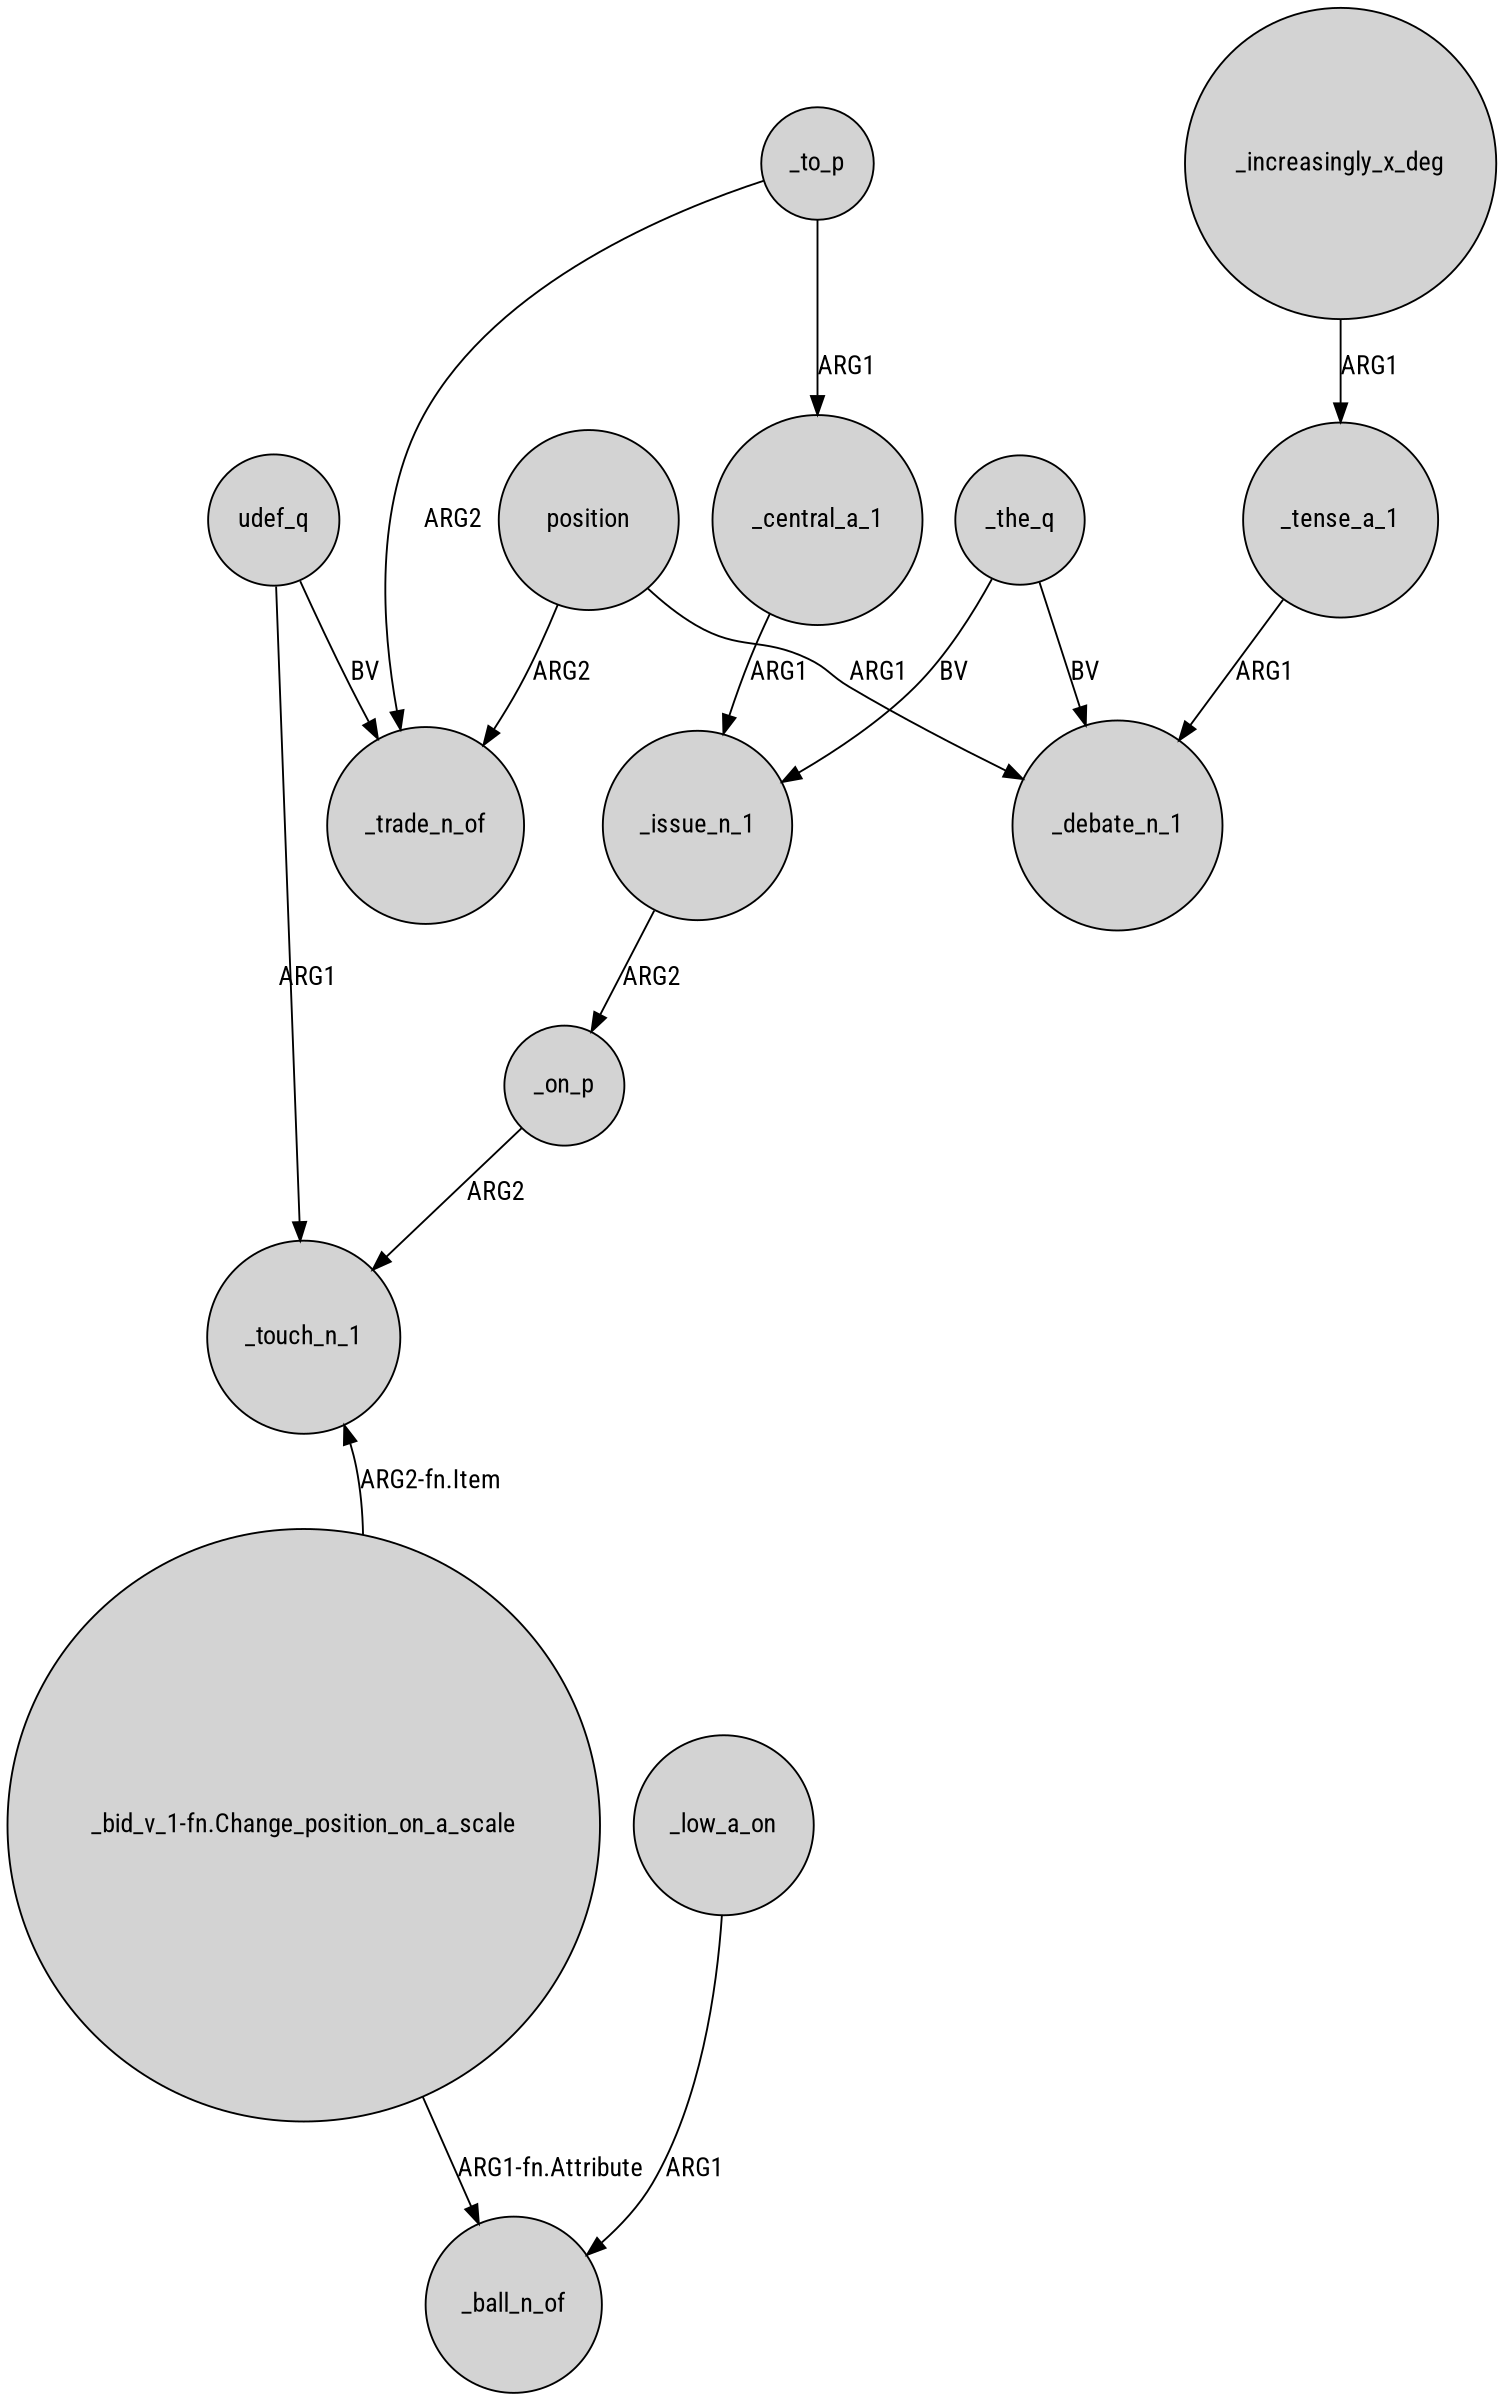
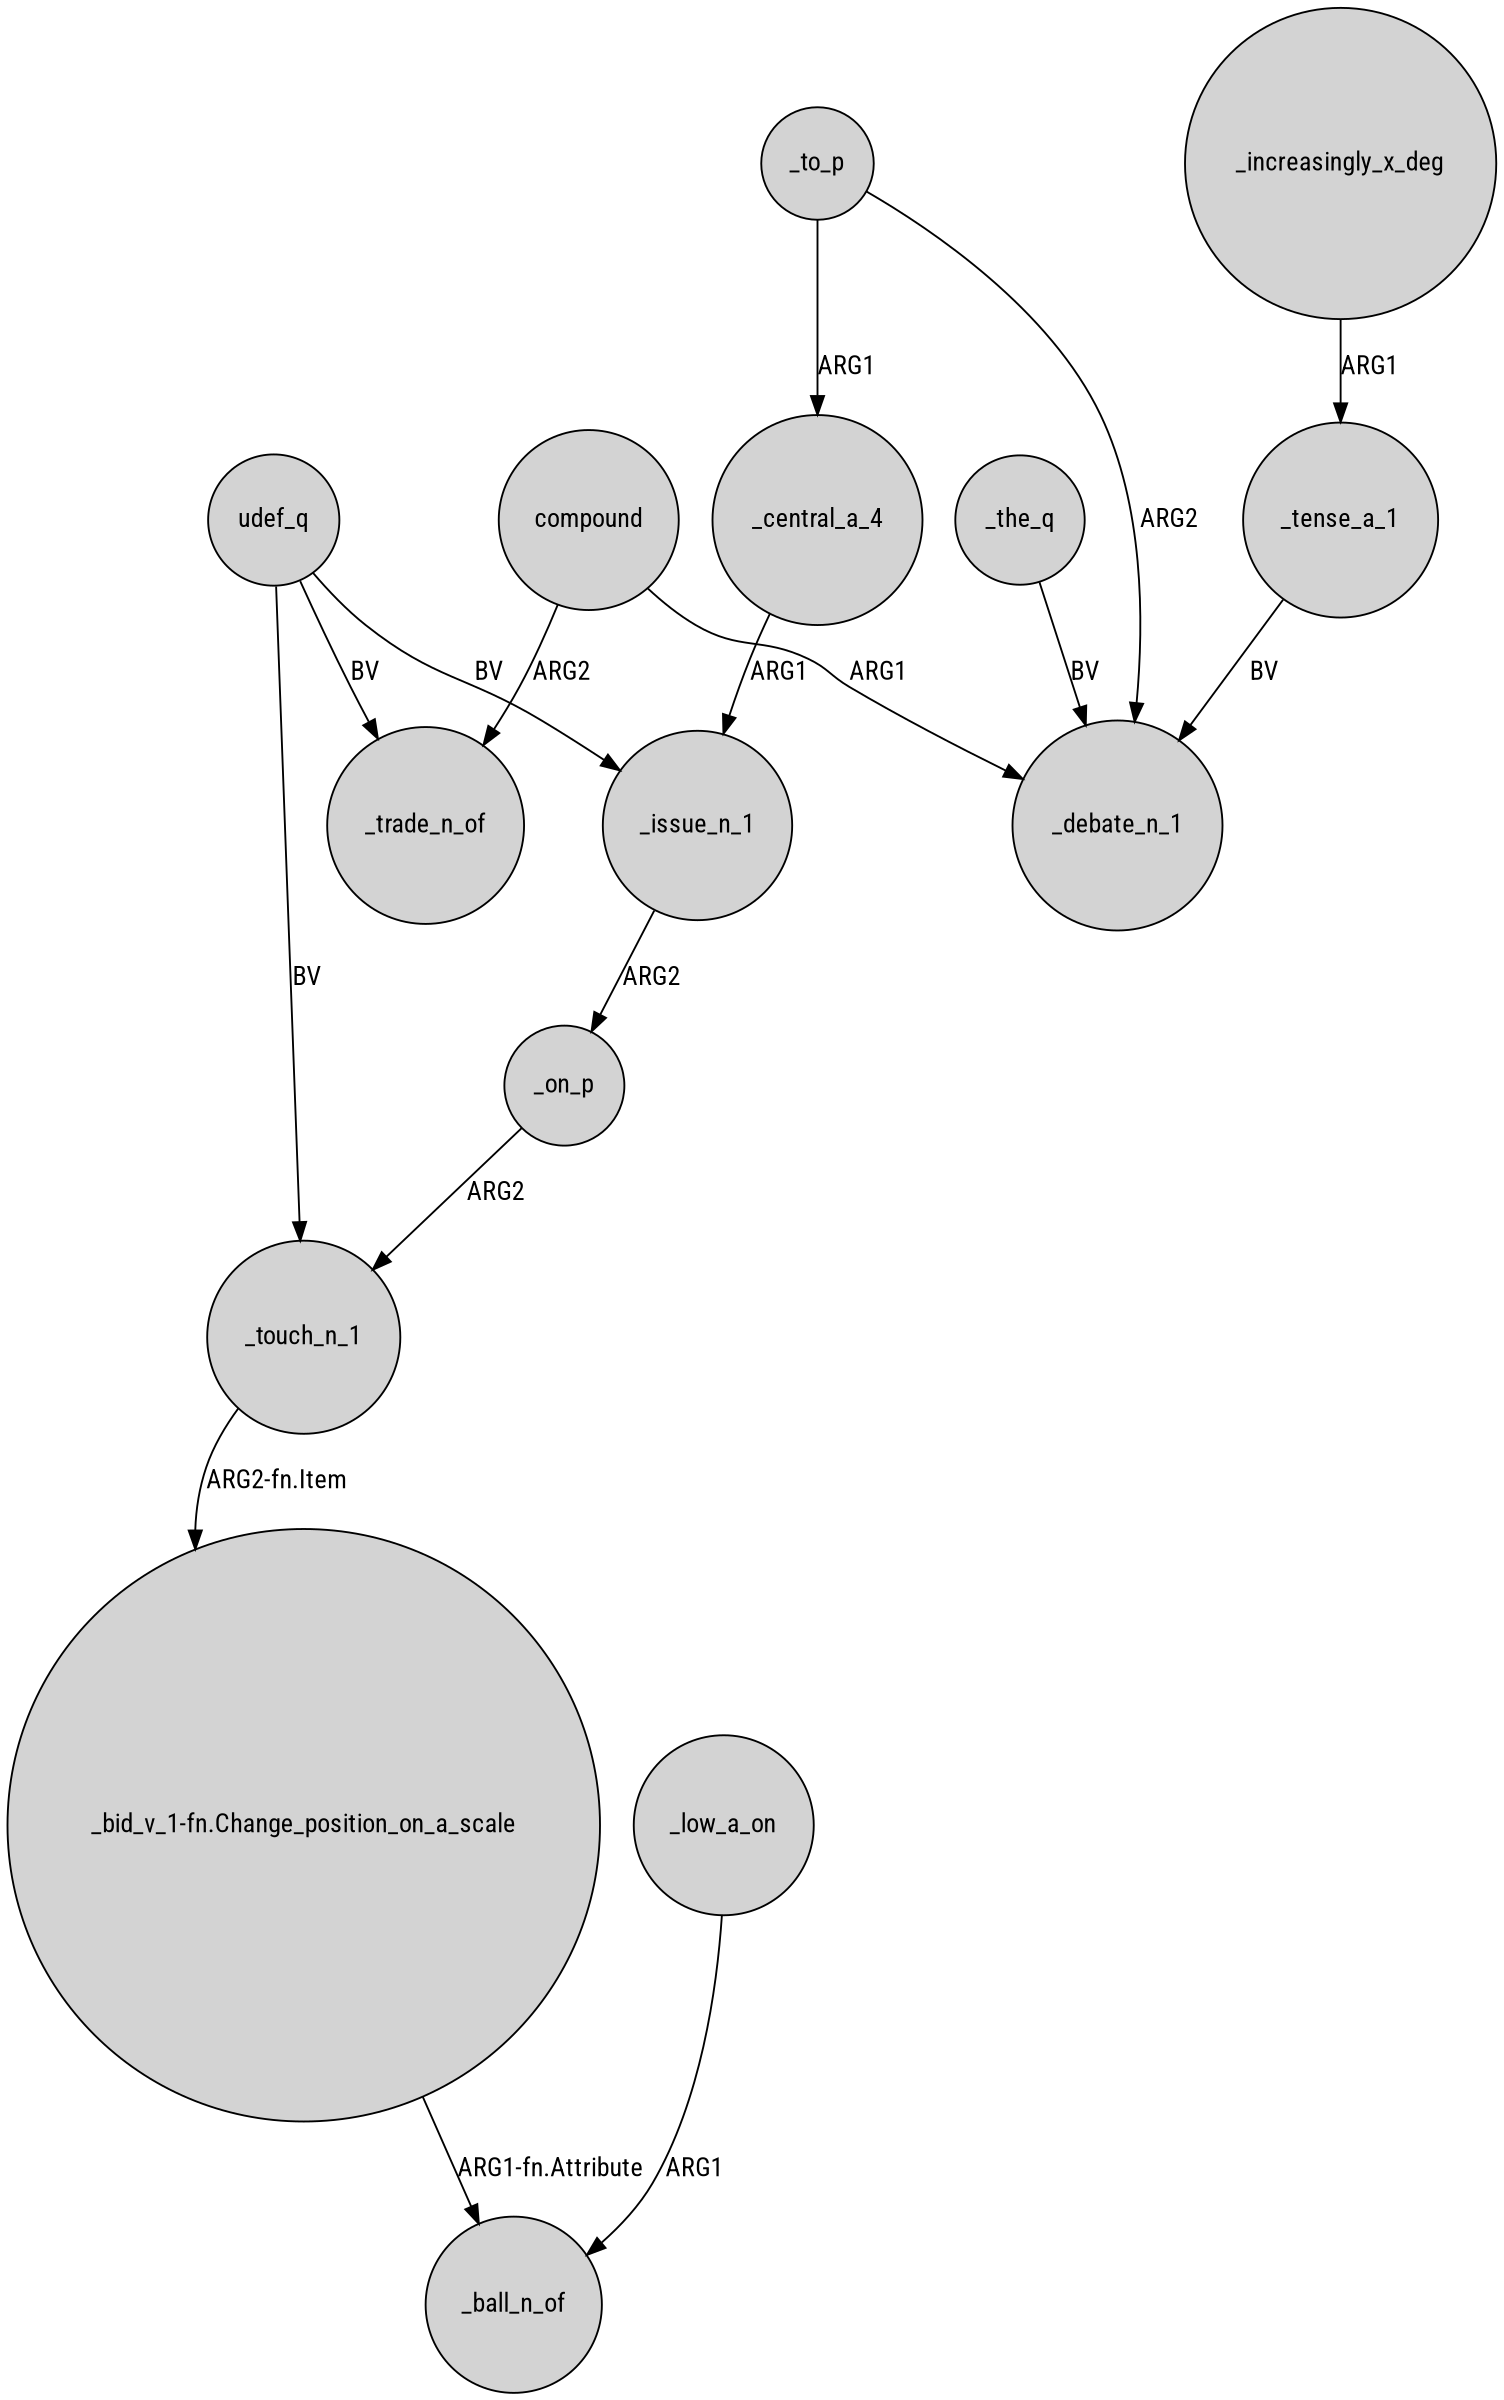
(458, 366) -> (1092, 400)
(589, 520) -> (589, 520)
(818, 520) -> (818, 520)
(1265, 673) -> (1265, 673)
(911, 691) -> (451, 676)
(308, 978) -> (308, 978)
(360, 1489) -> (207, 1466)
